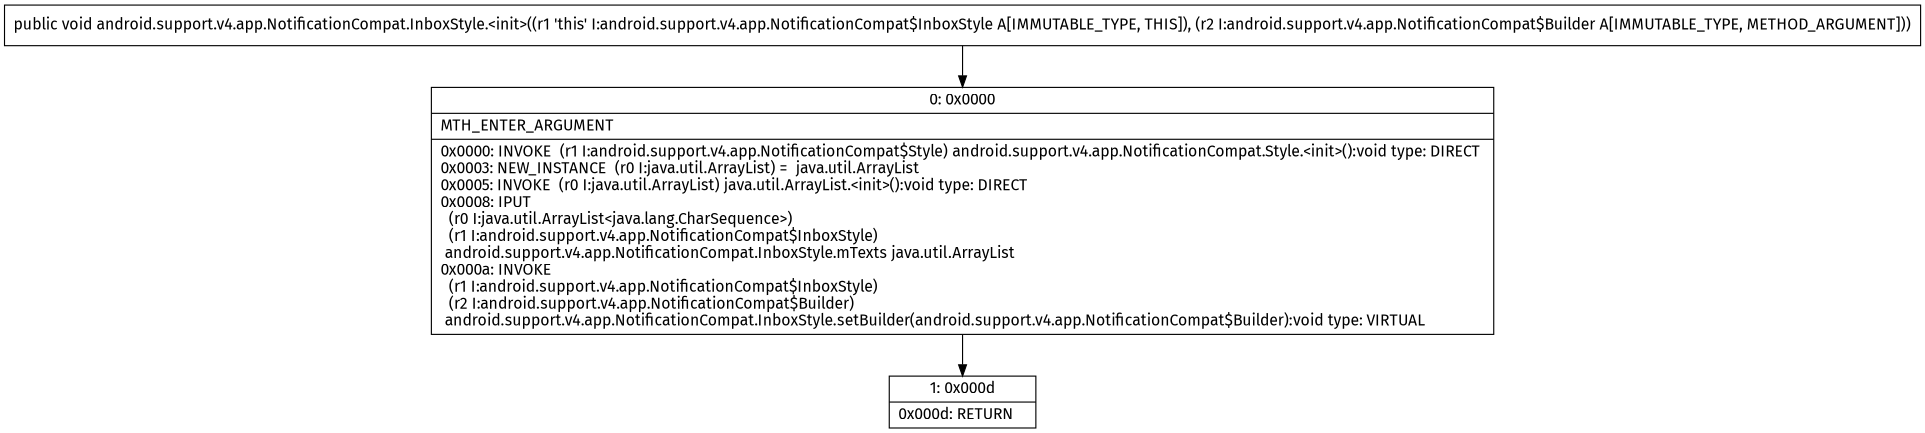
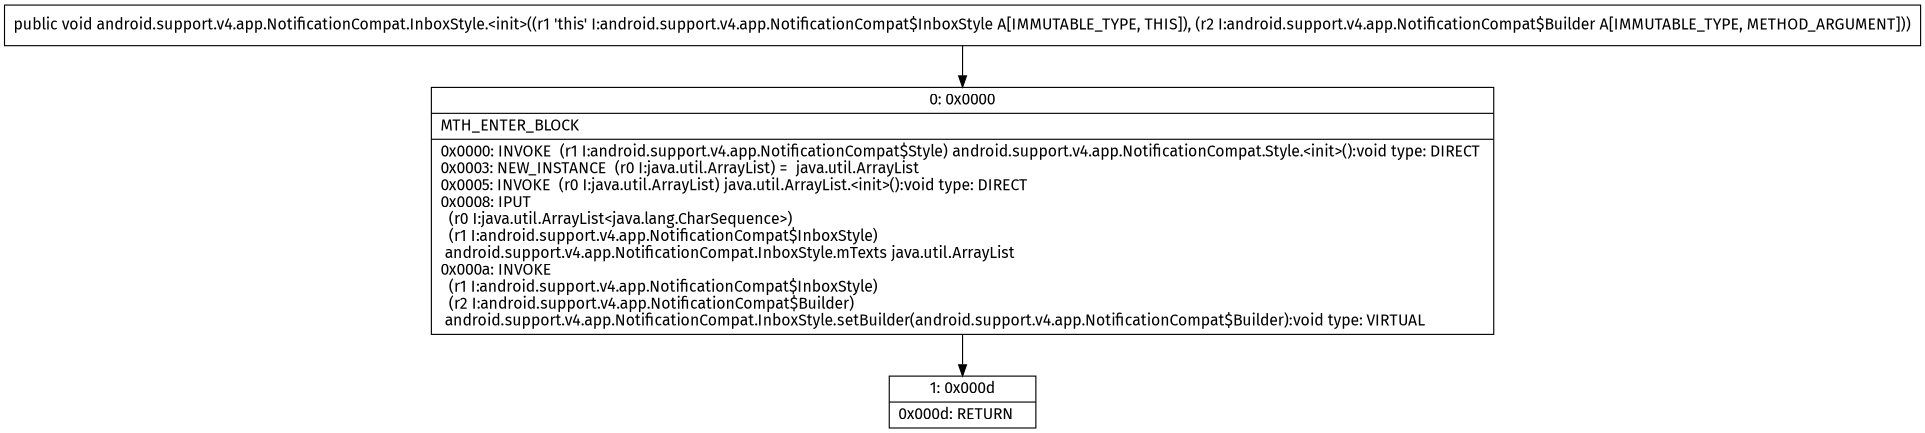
(527, 126) -> (510, 126)
